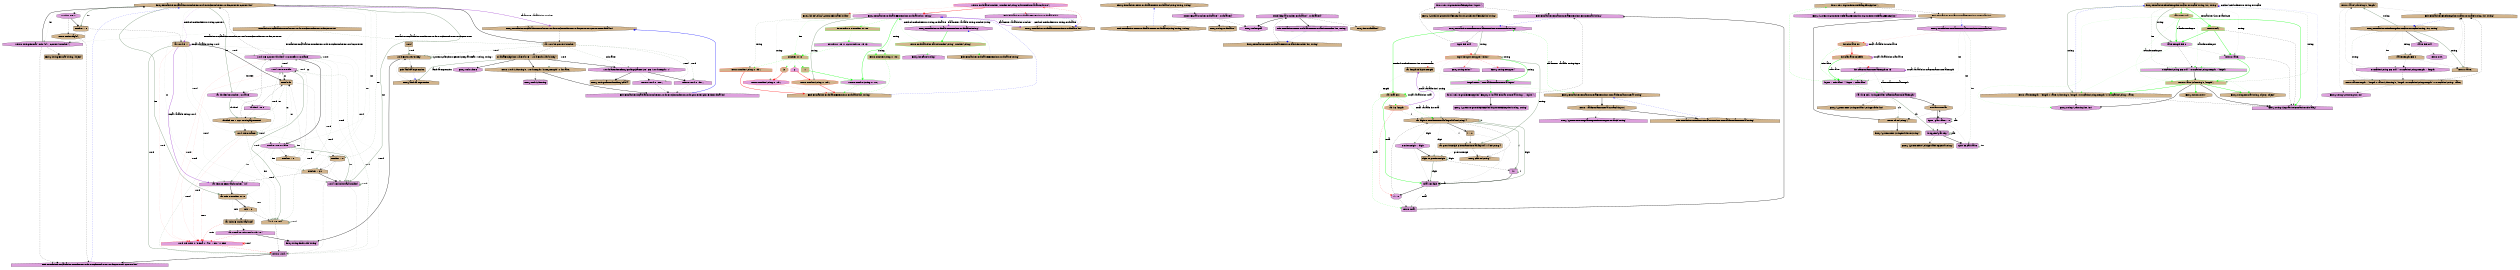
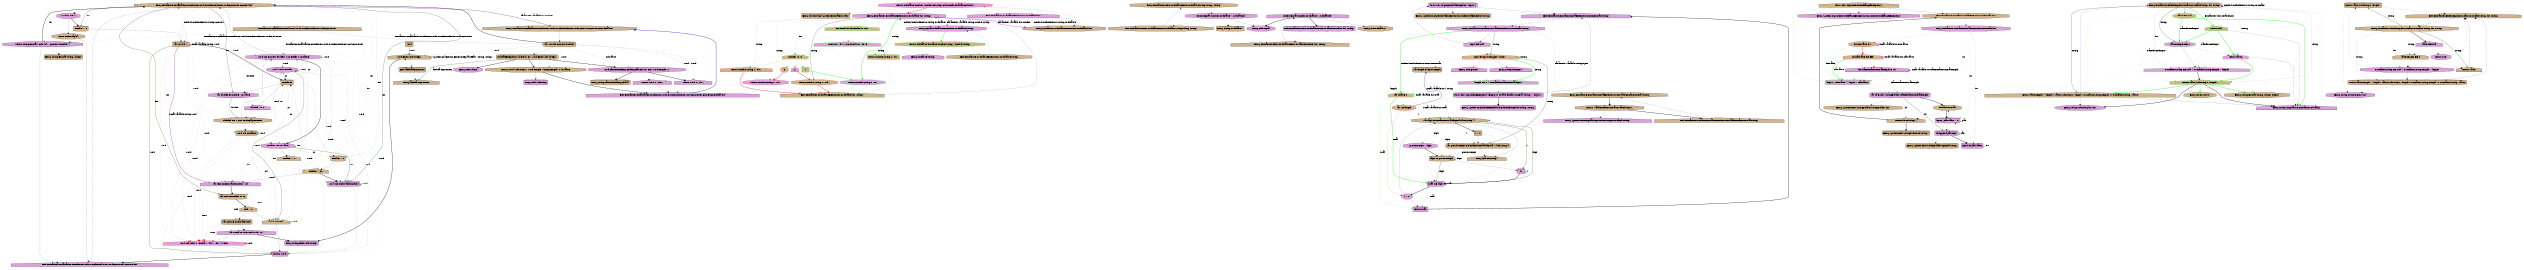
(949, 29) -> (946, 29)
